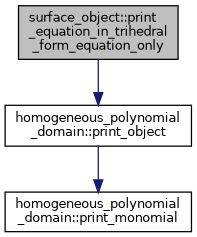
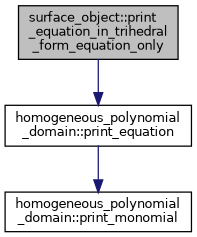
(98, 126) -> (98, 126)
